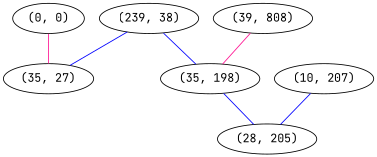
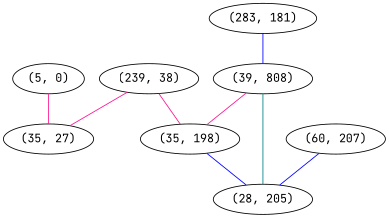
(49, 18) -> (49, 79)
none -> (263, 18)
(99, 49) -> (99, 109)
(180, 49) -> (170, 109)
(324, 79) -> (336, 139)
none -> (263, 139)
